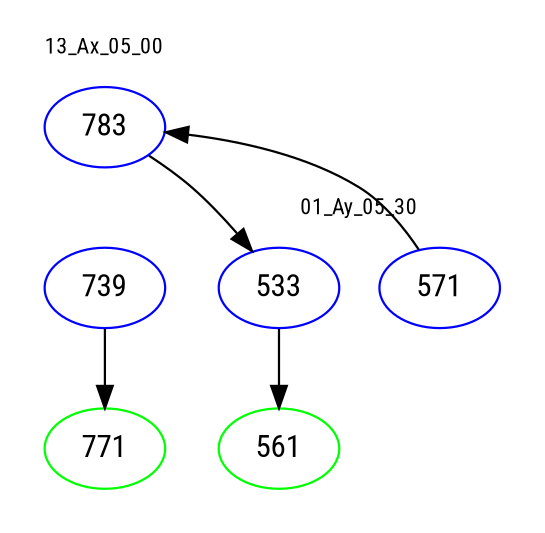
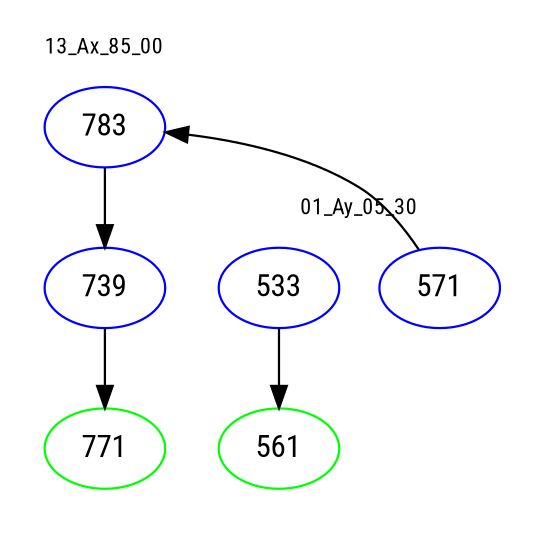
(105, 48) -> (105, 48)
(215, 210) -> (105, 197)
